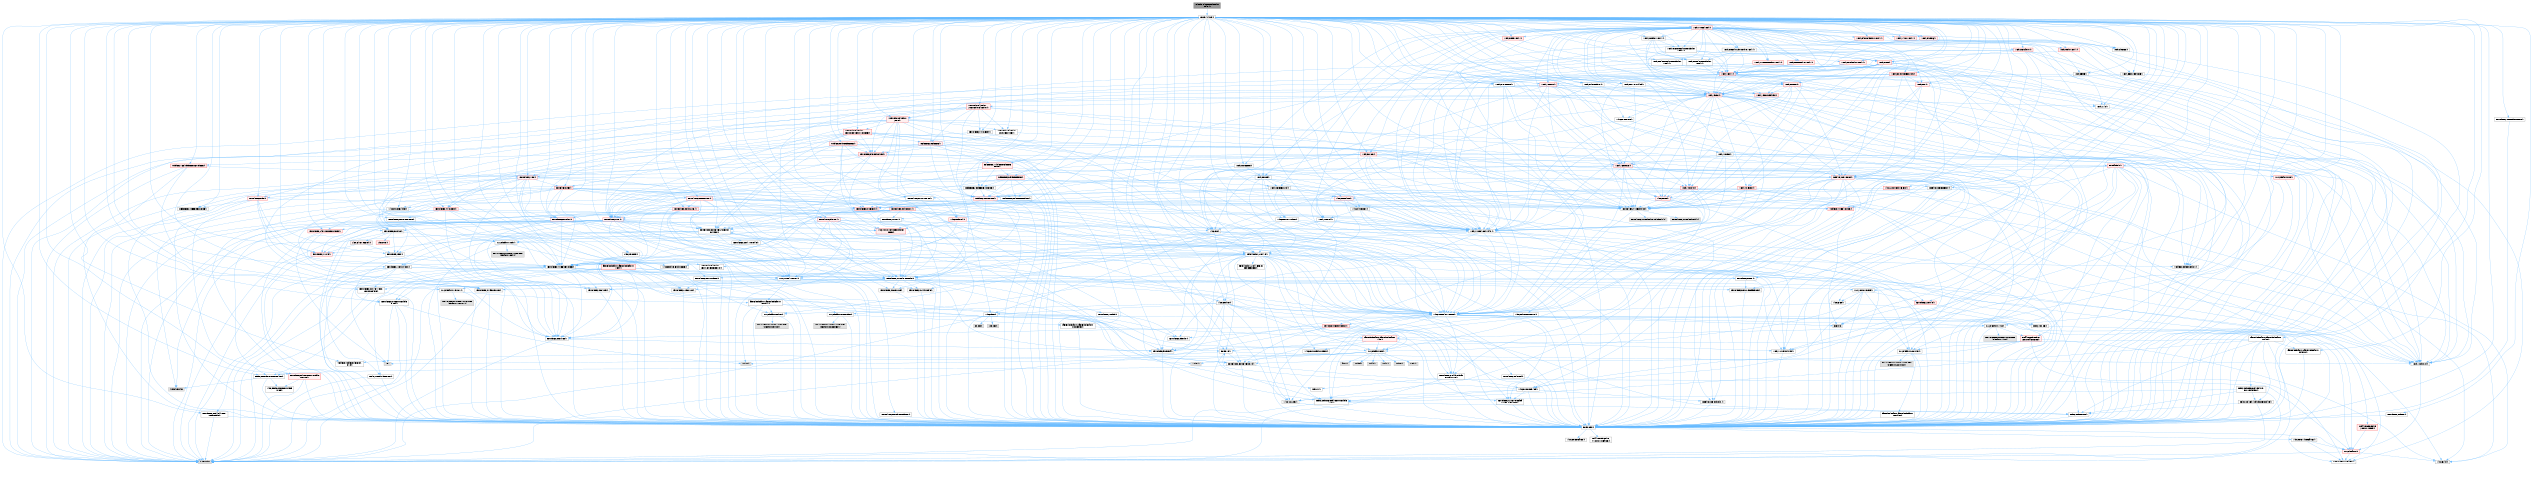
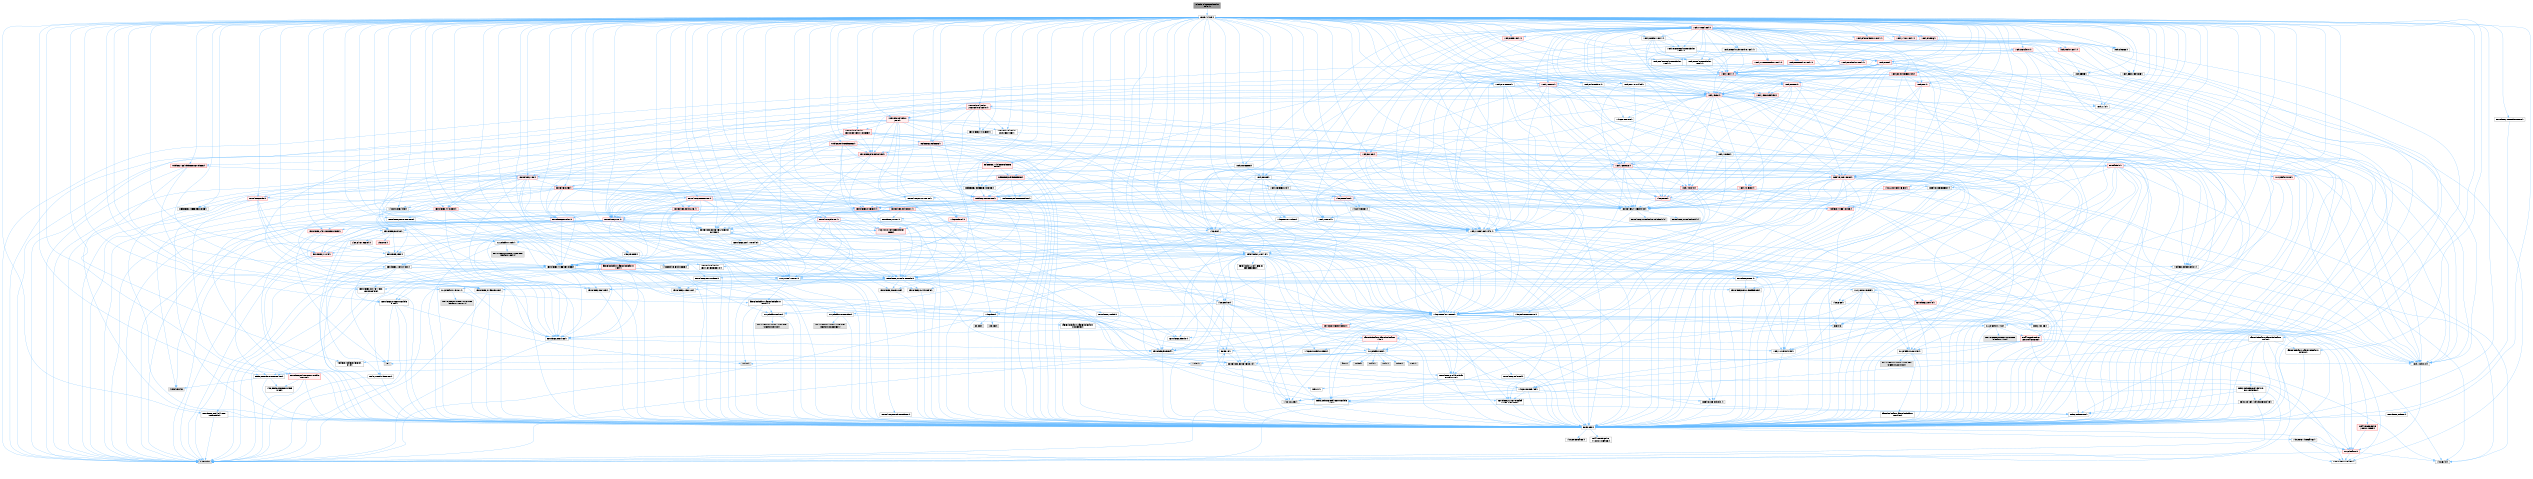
(1409, 332) -> (1346, 369)
